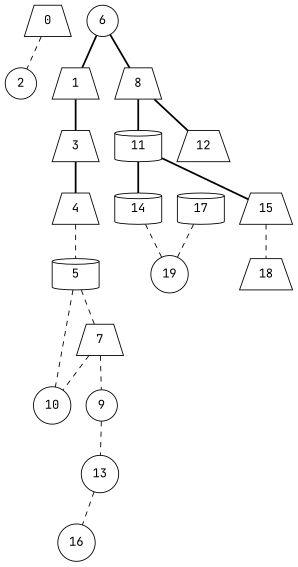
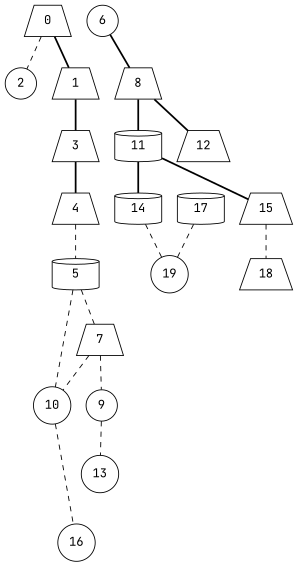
(89, 52) -> (62, 52)
(88, 508) -> (64, 474)
